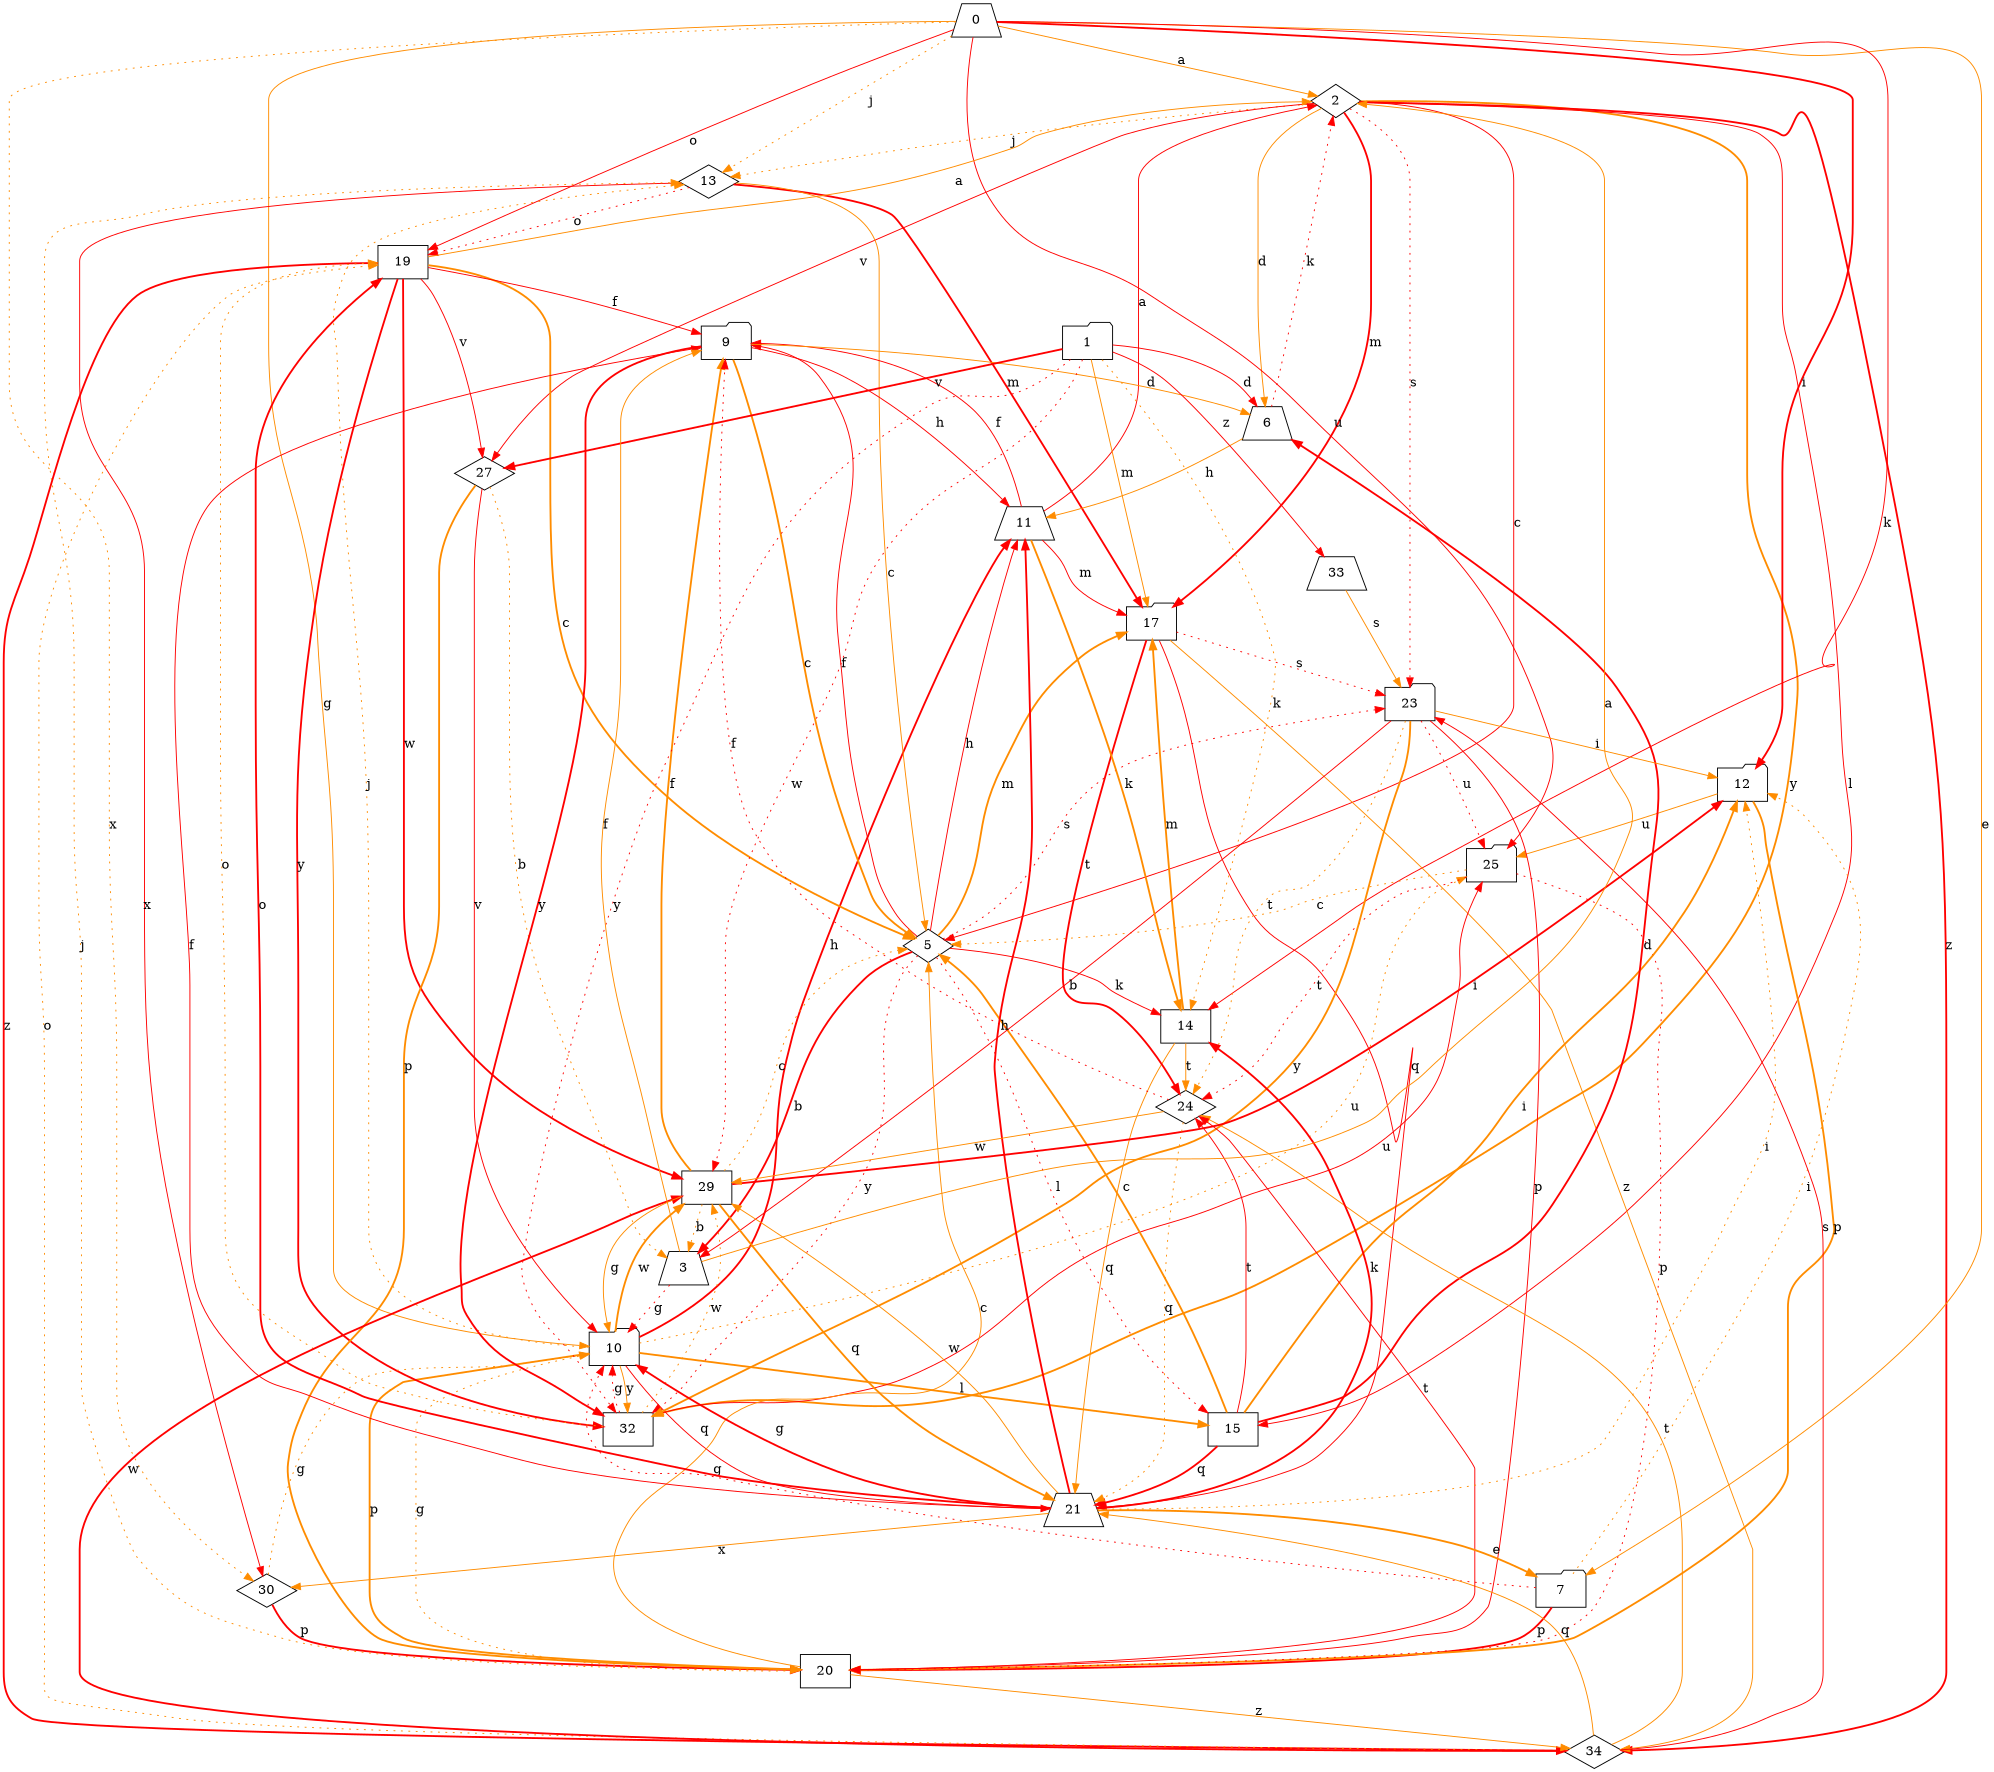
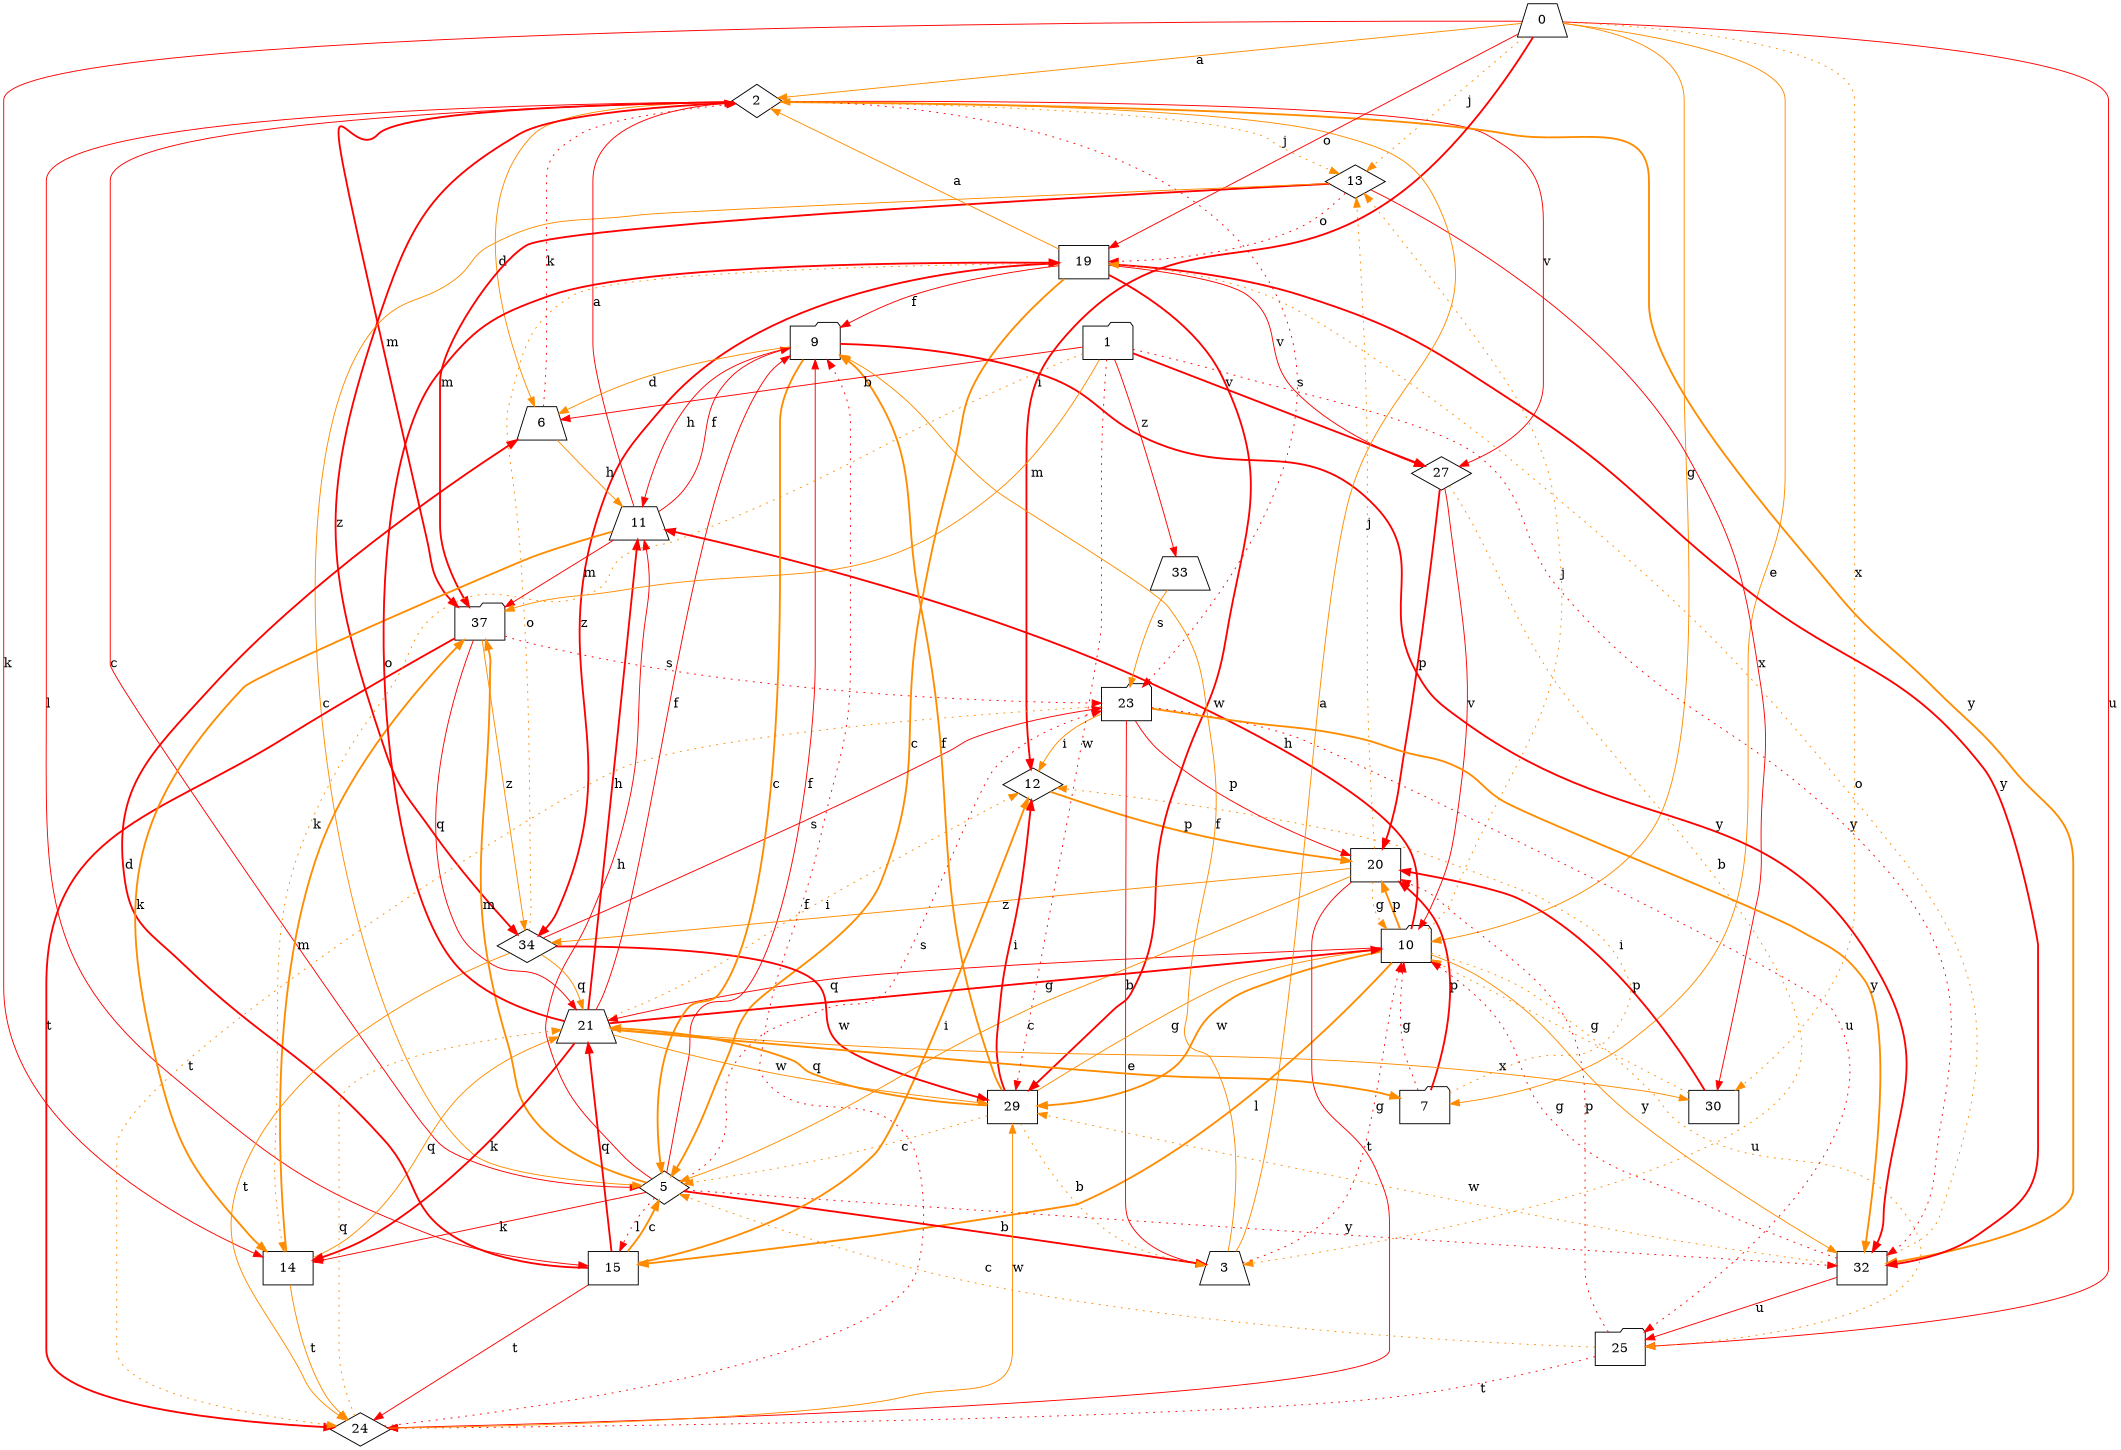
(1248, 383) -> (868, 383)
(1152, 623) -> (480, 623)
(1743, 785) -> (1033, 785)
(1622, 825) -> none
(402, 1251) -> (1419, 657)
(267, 1591) -> (1714, 1107)
